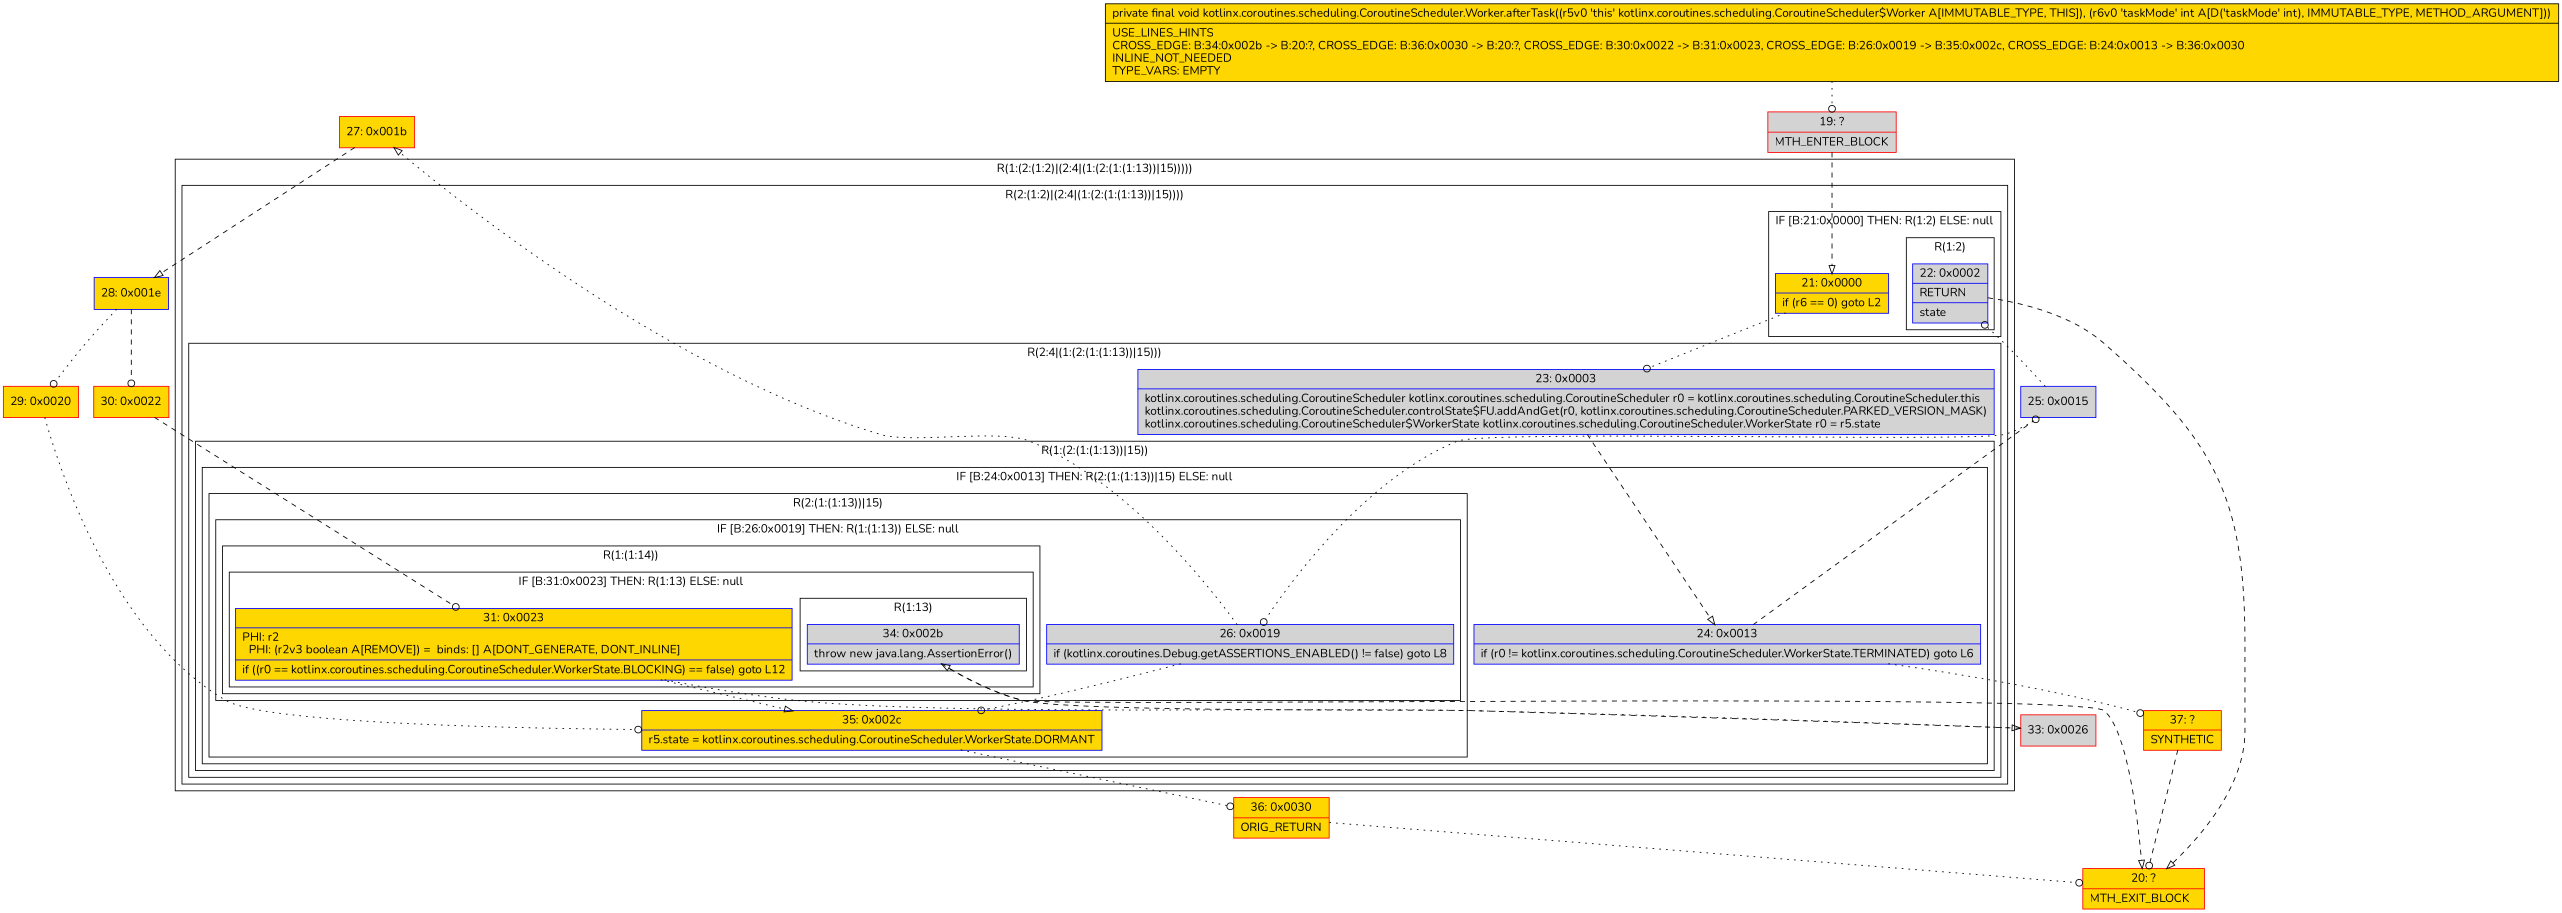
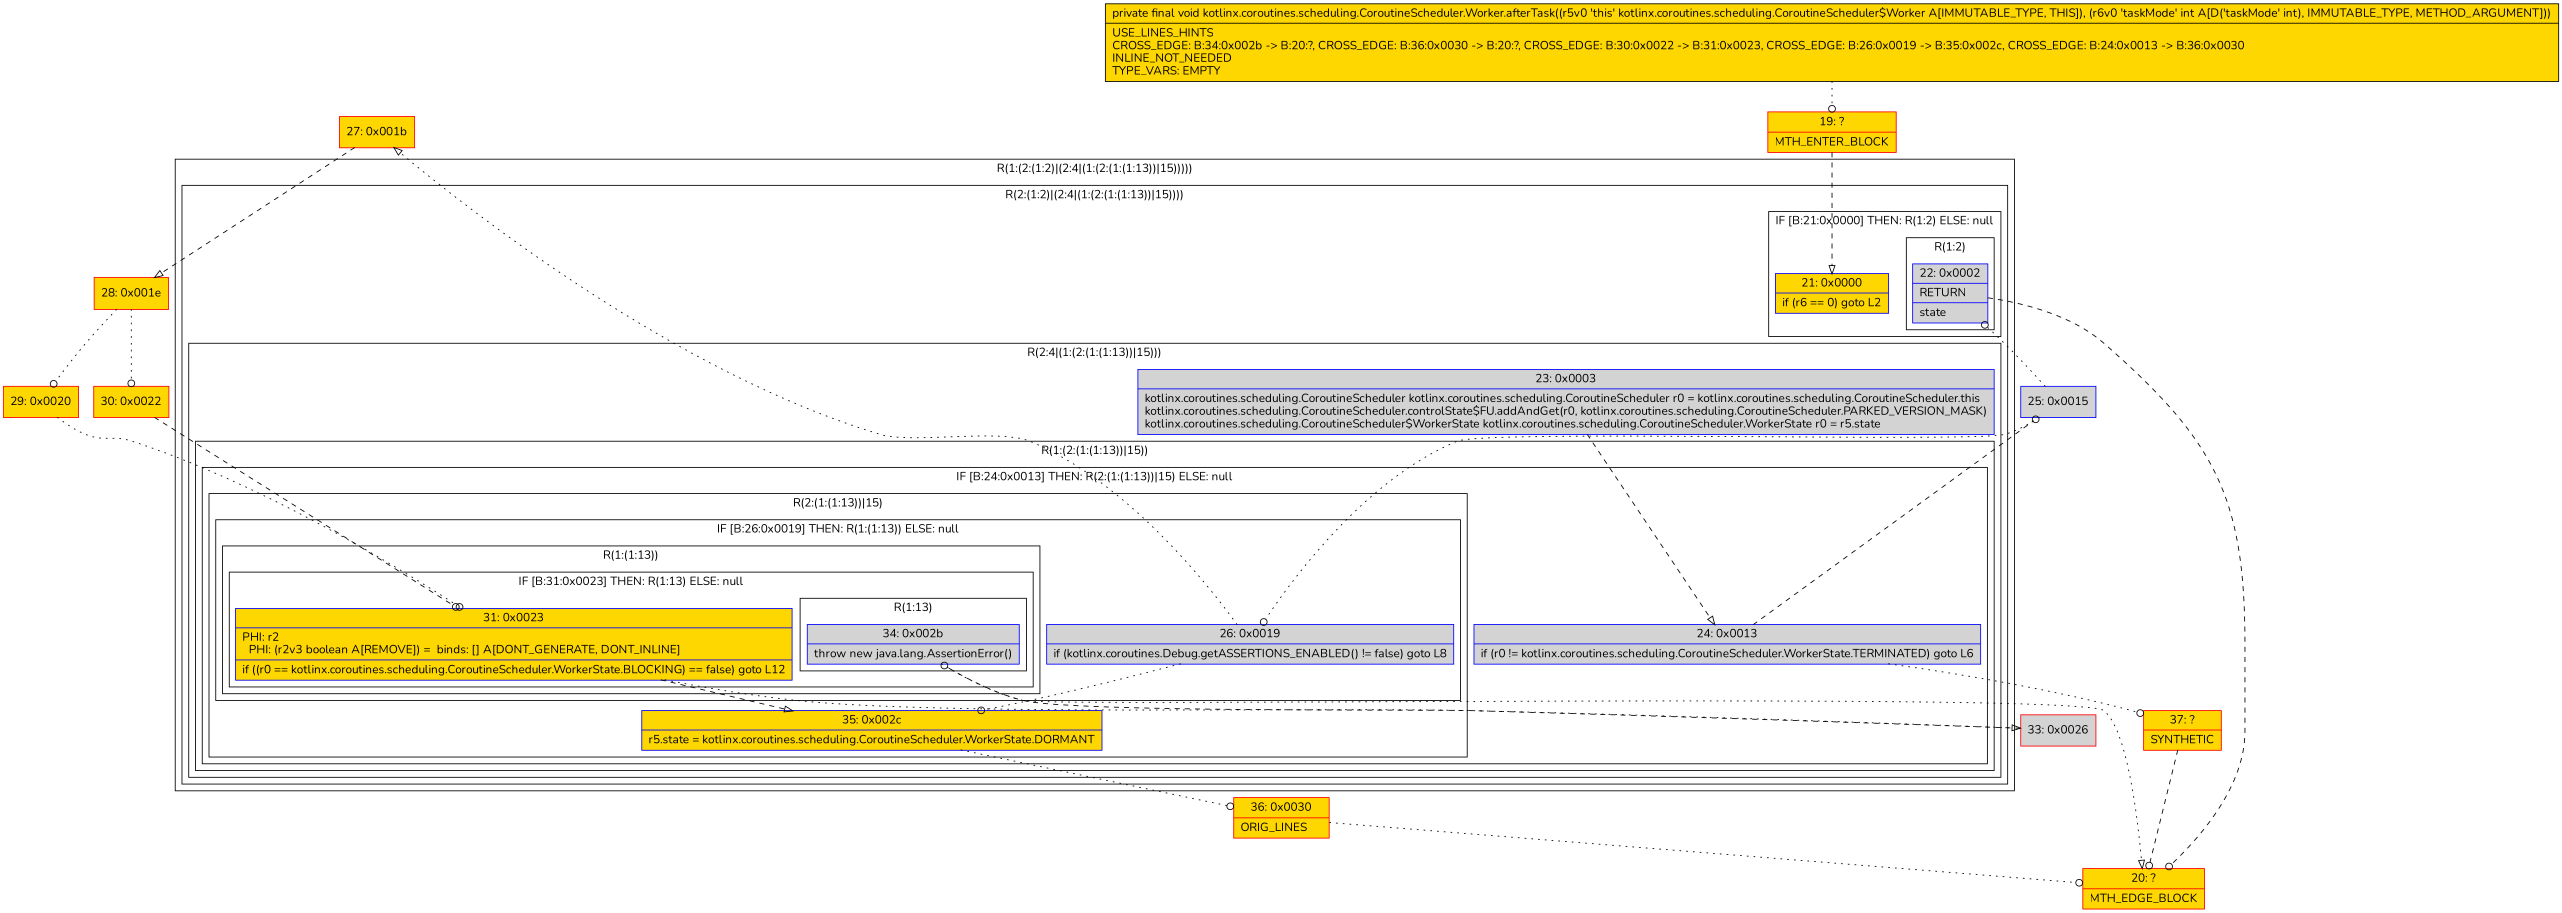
(1832, 132) -> (1832, 132)
(131, 293) -> (131, 293)
(1725, 337) -> none
(131, 344) -> (131, 344)
(2234, 529) -> (2234, 529)
(631, 556) -> (631, 556)
(723, 694) -> (723, 694)
(1597, 701) -> (1597, 701)
(258, 710) -> (273, 500)
(1480, 711) -> (1480, 711)
(1281, 828) -> (1274, 828)
(2140, 898) -> (2144, 898)
